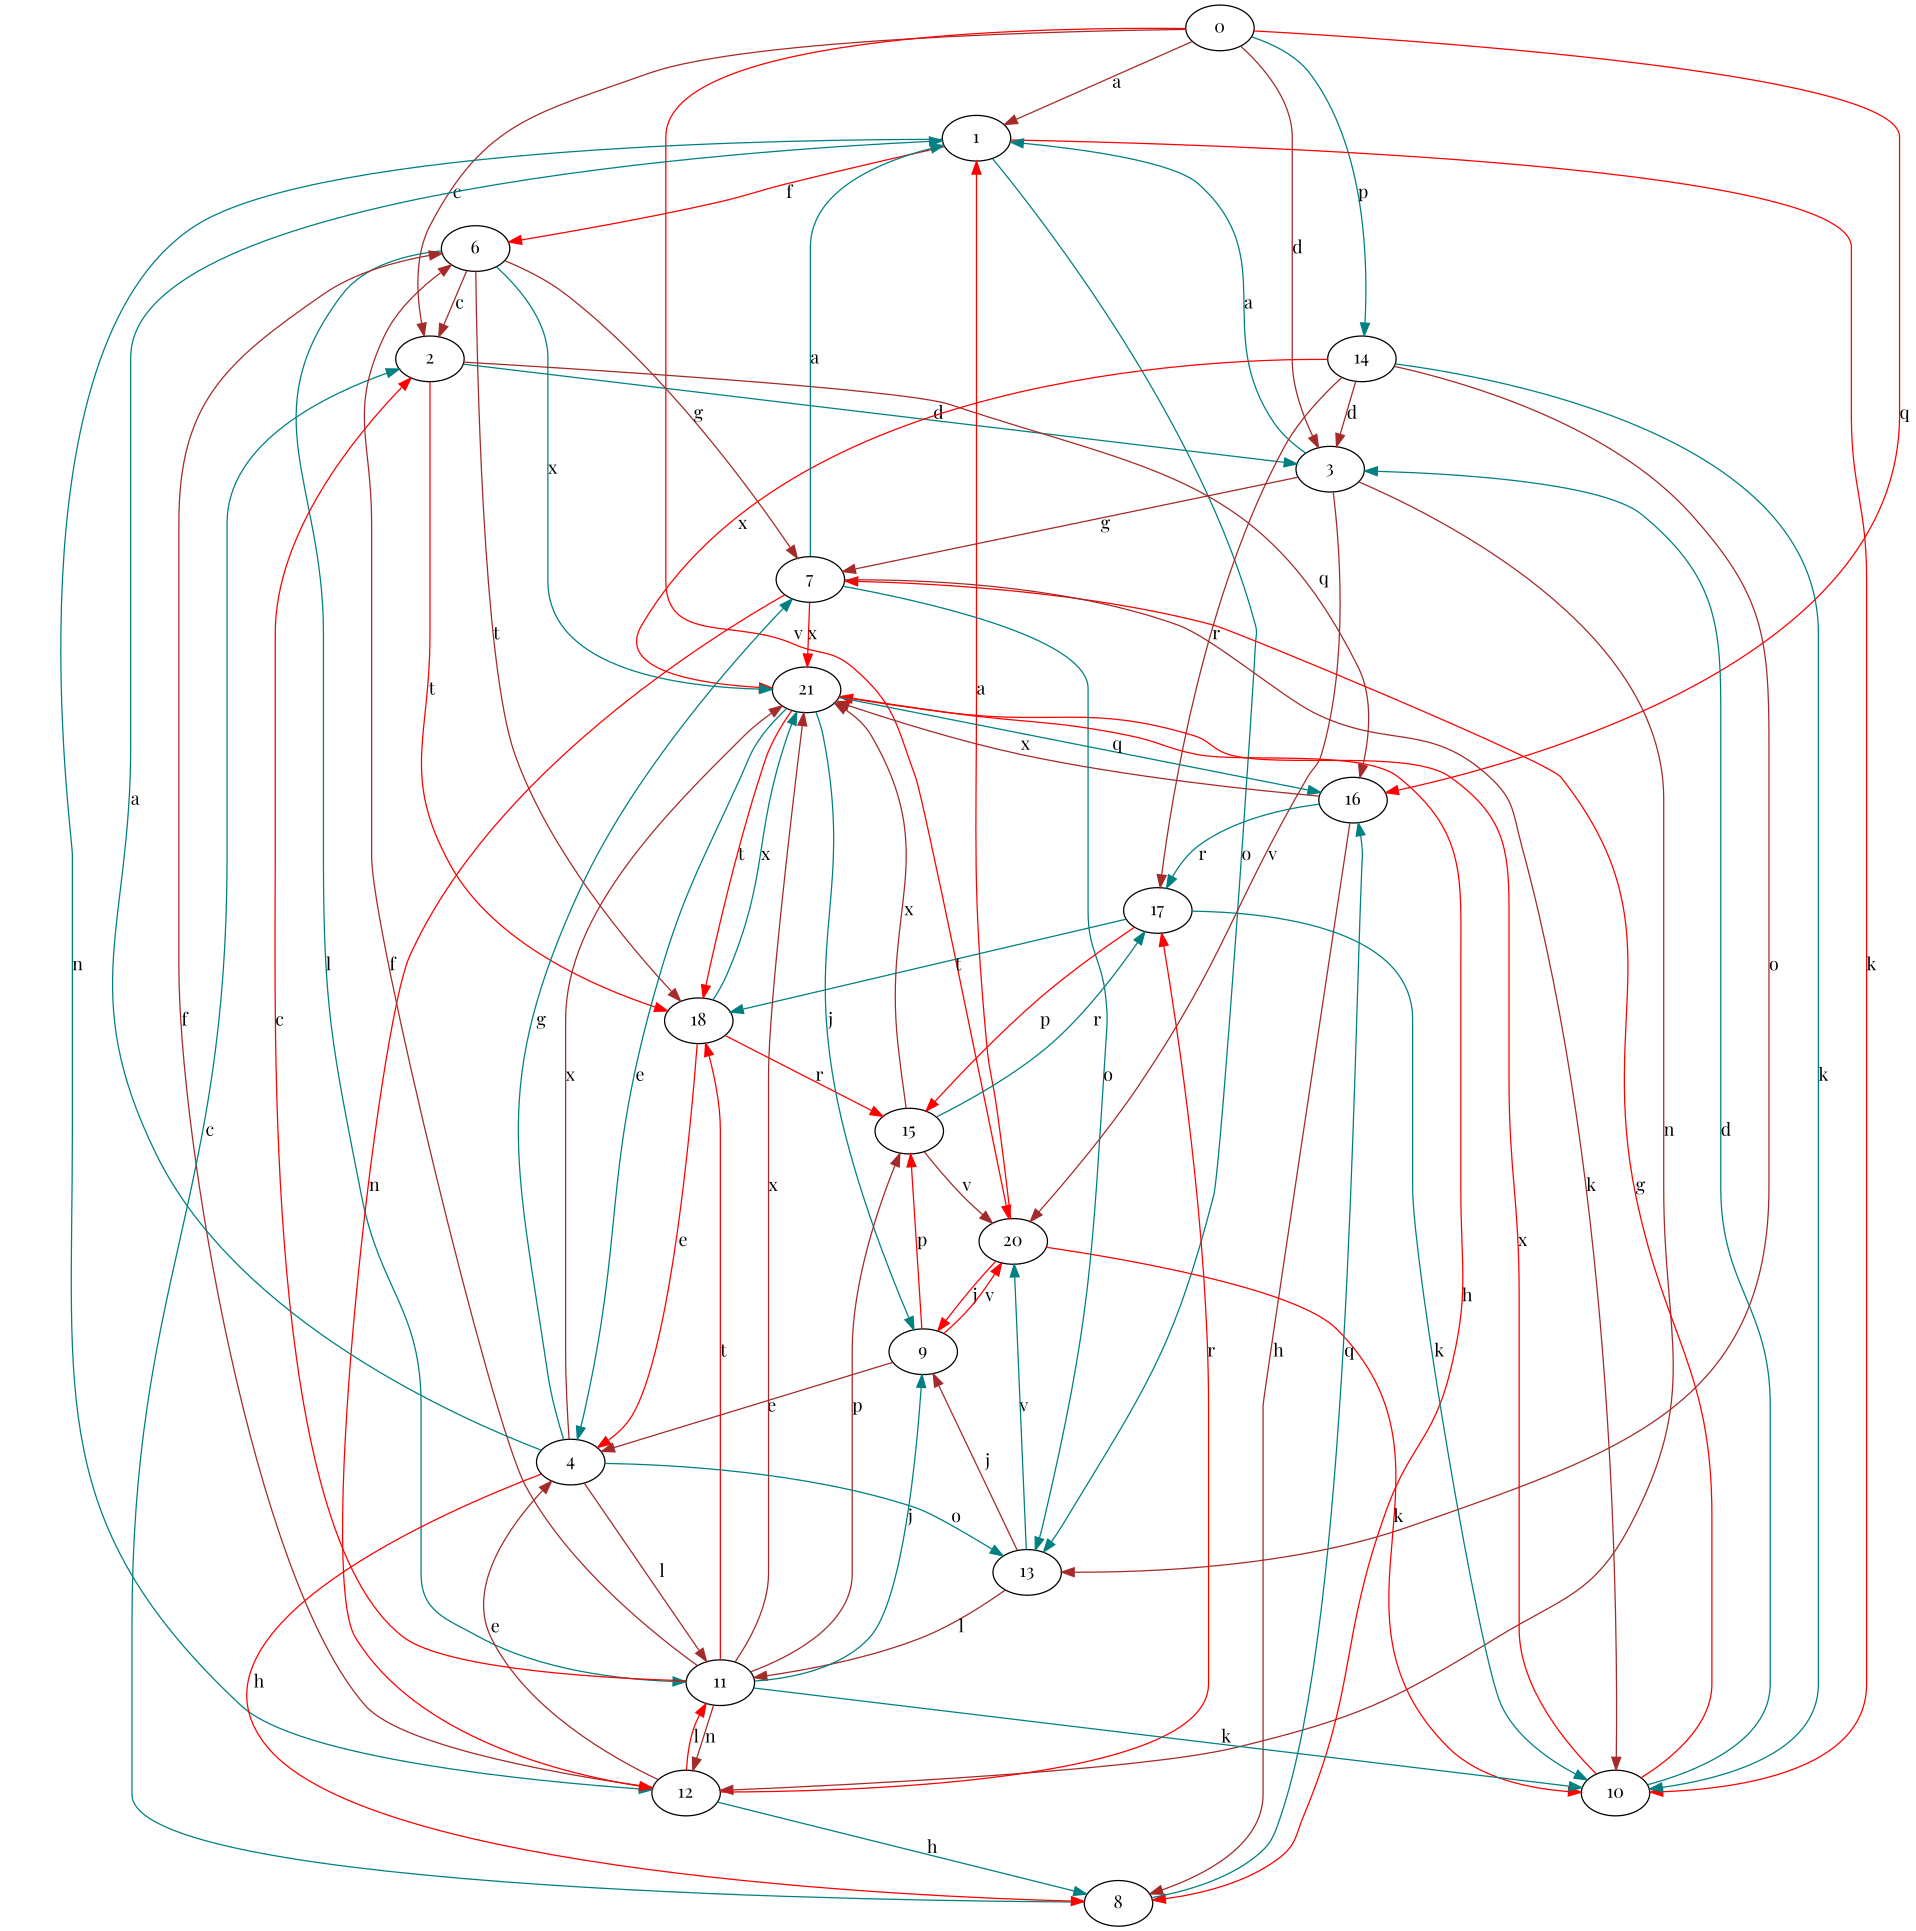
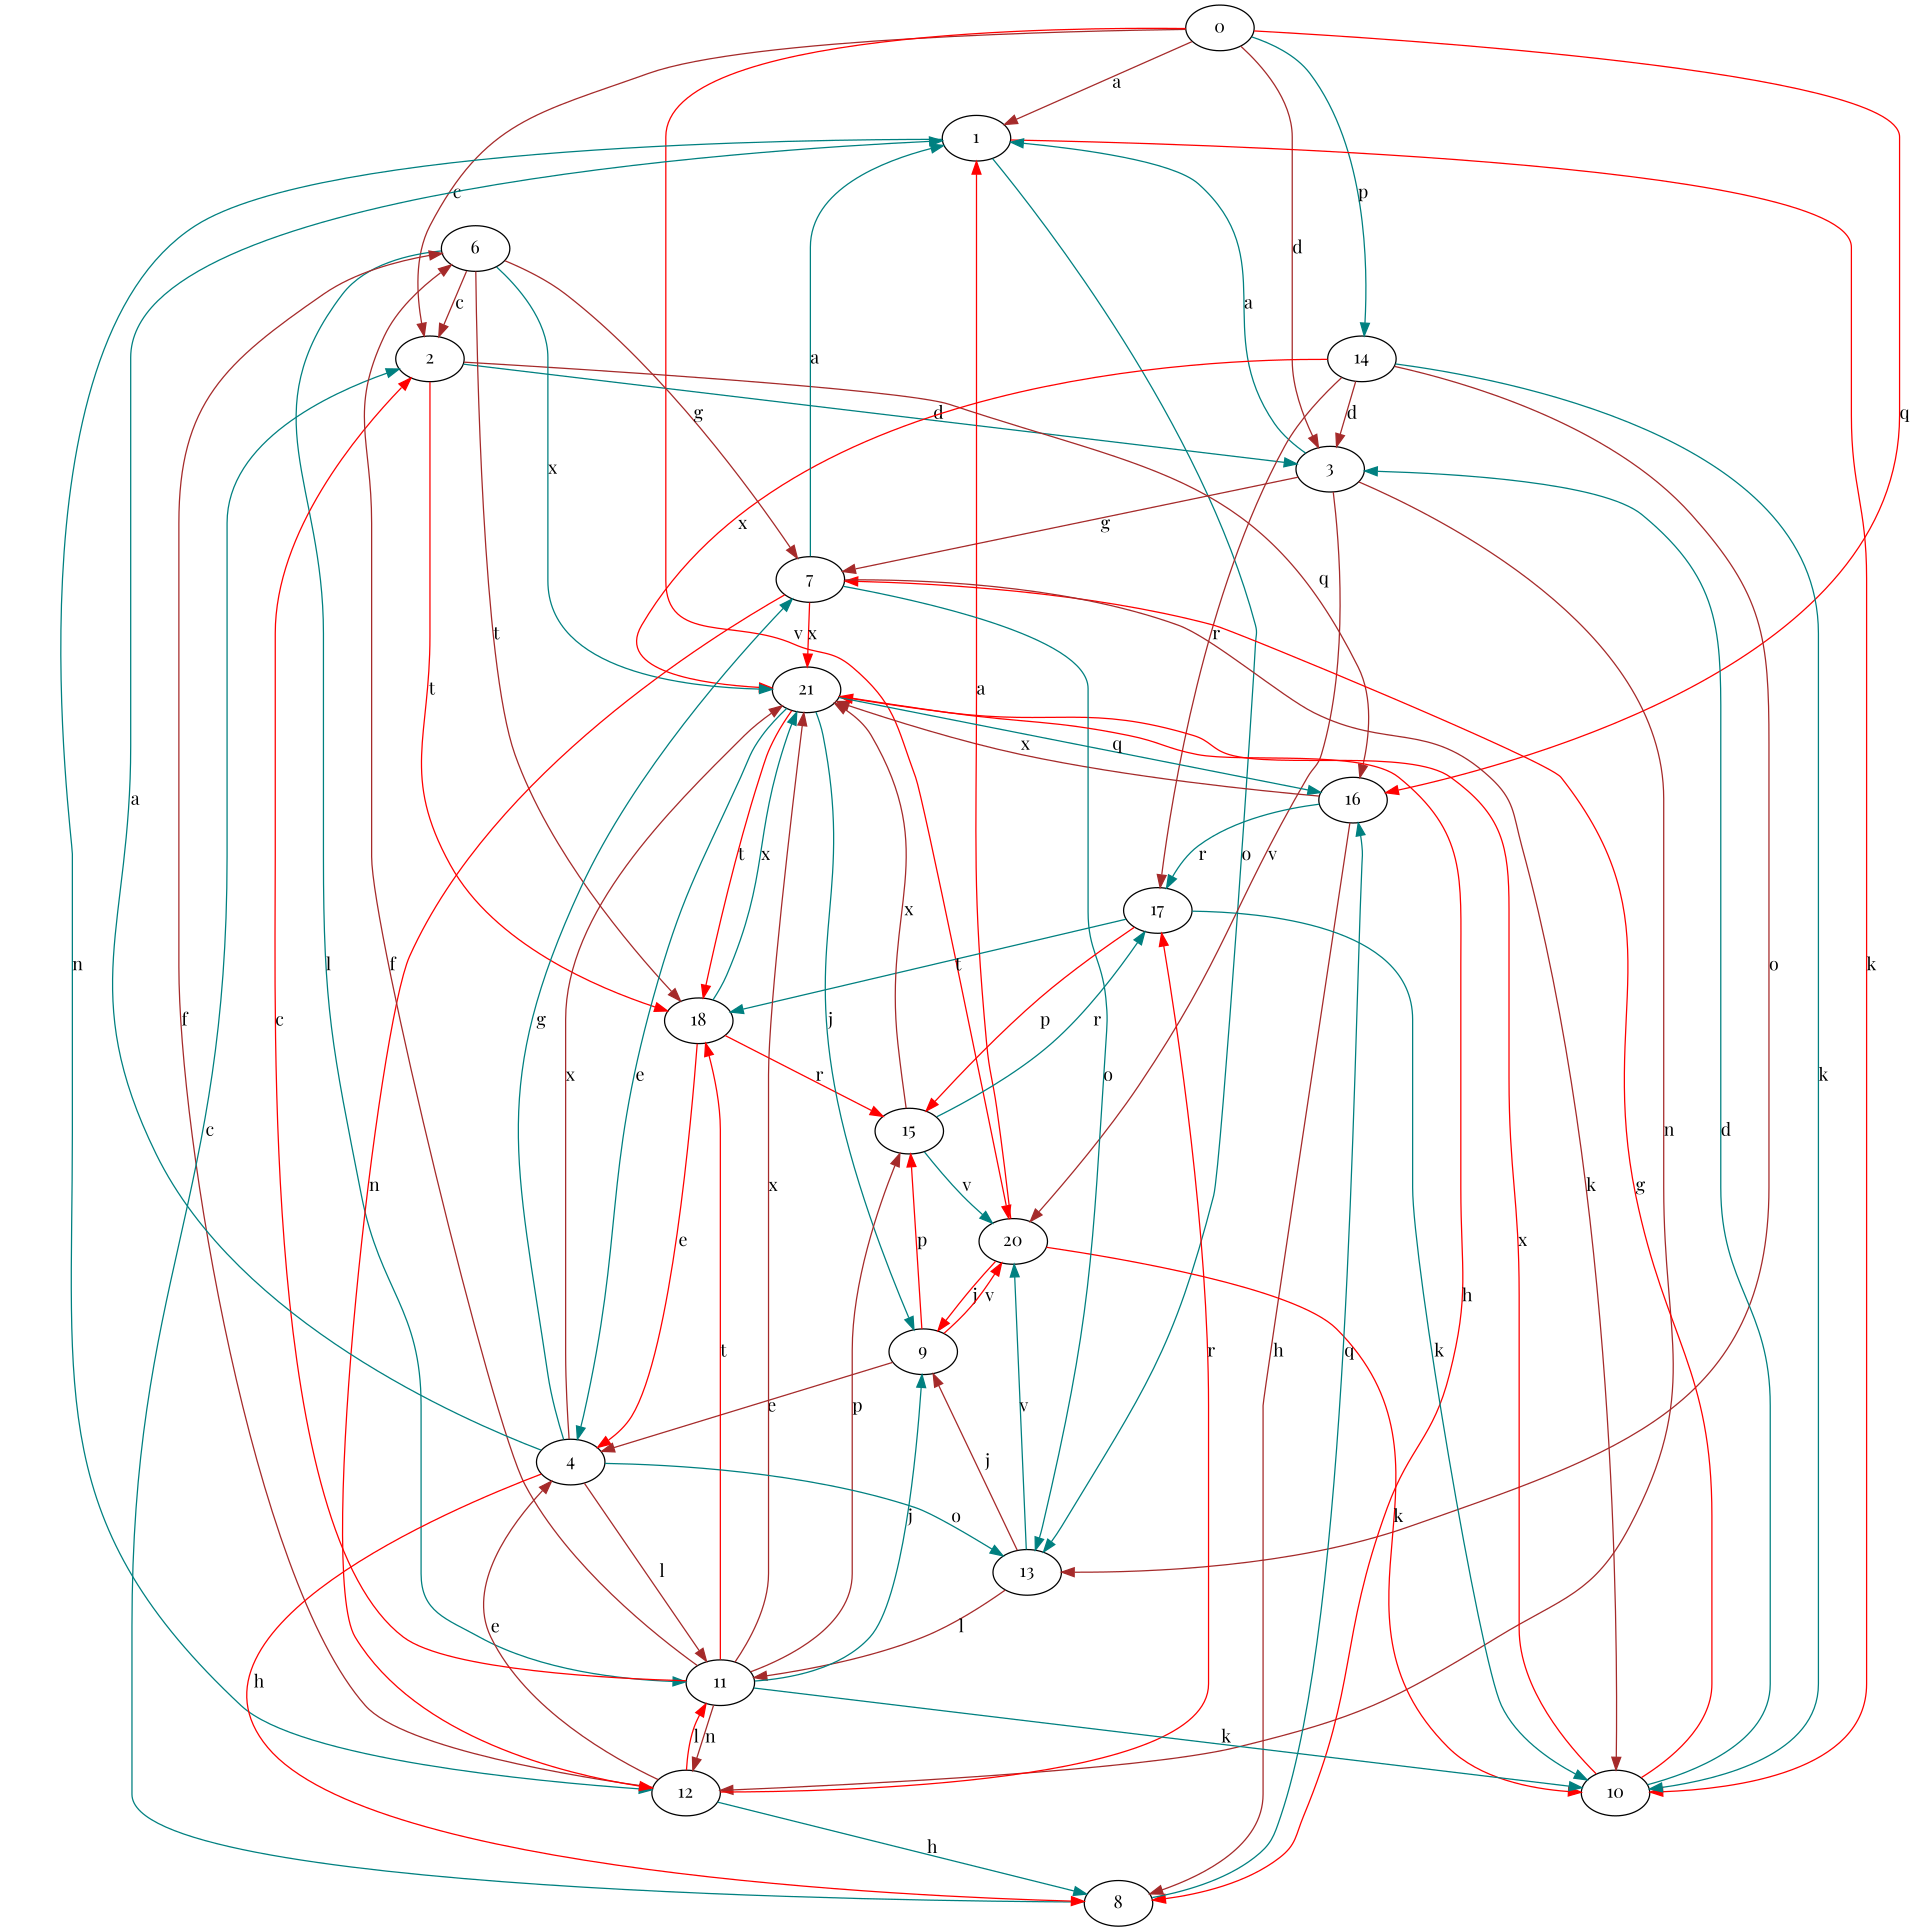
(734, 198) -> none
(952, 1185) -> (952, 1185)
